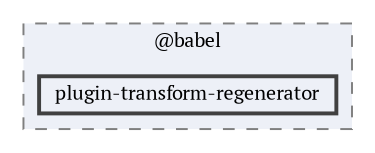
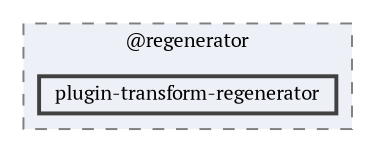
(188, 42) -> (188, 42)
